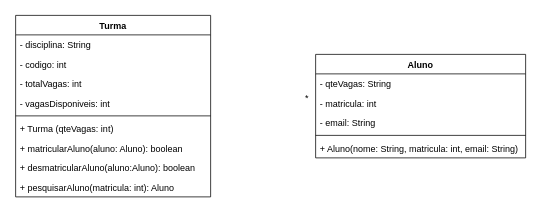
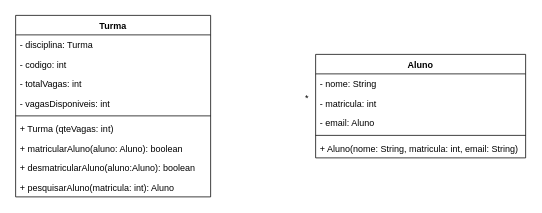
(61, 45) -> (59, 45)
(360, 84) -> (350, 84)
(350, 123) -> (348, 123)
